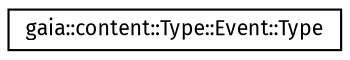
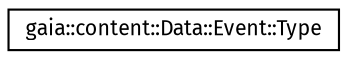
(175, 30) -> (174, 30)
